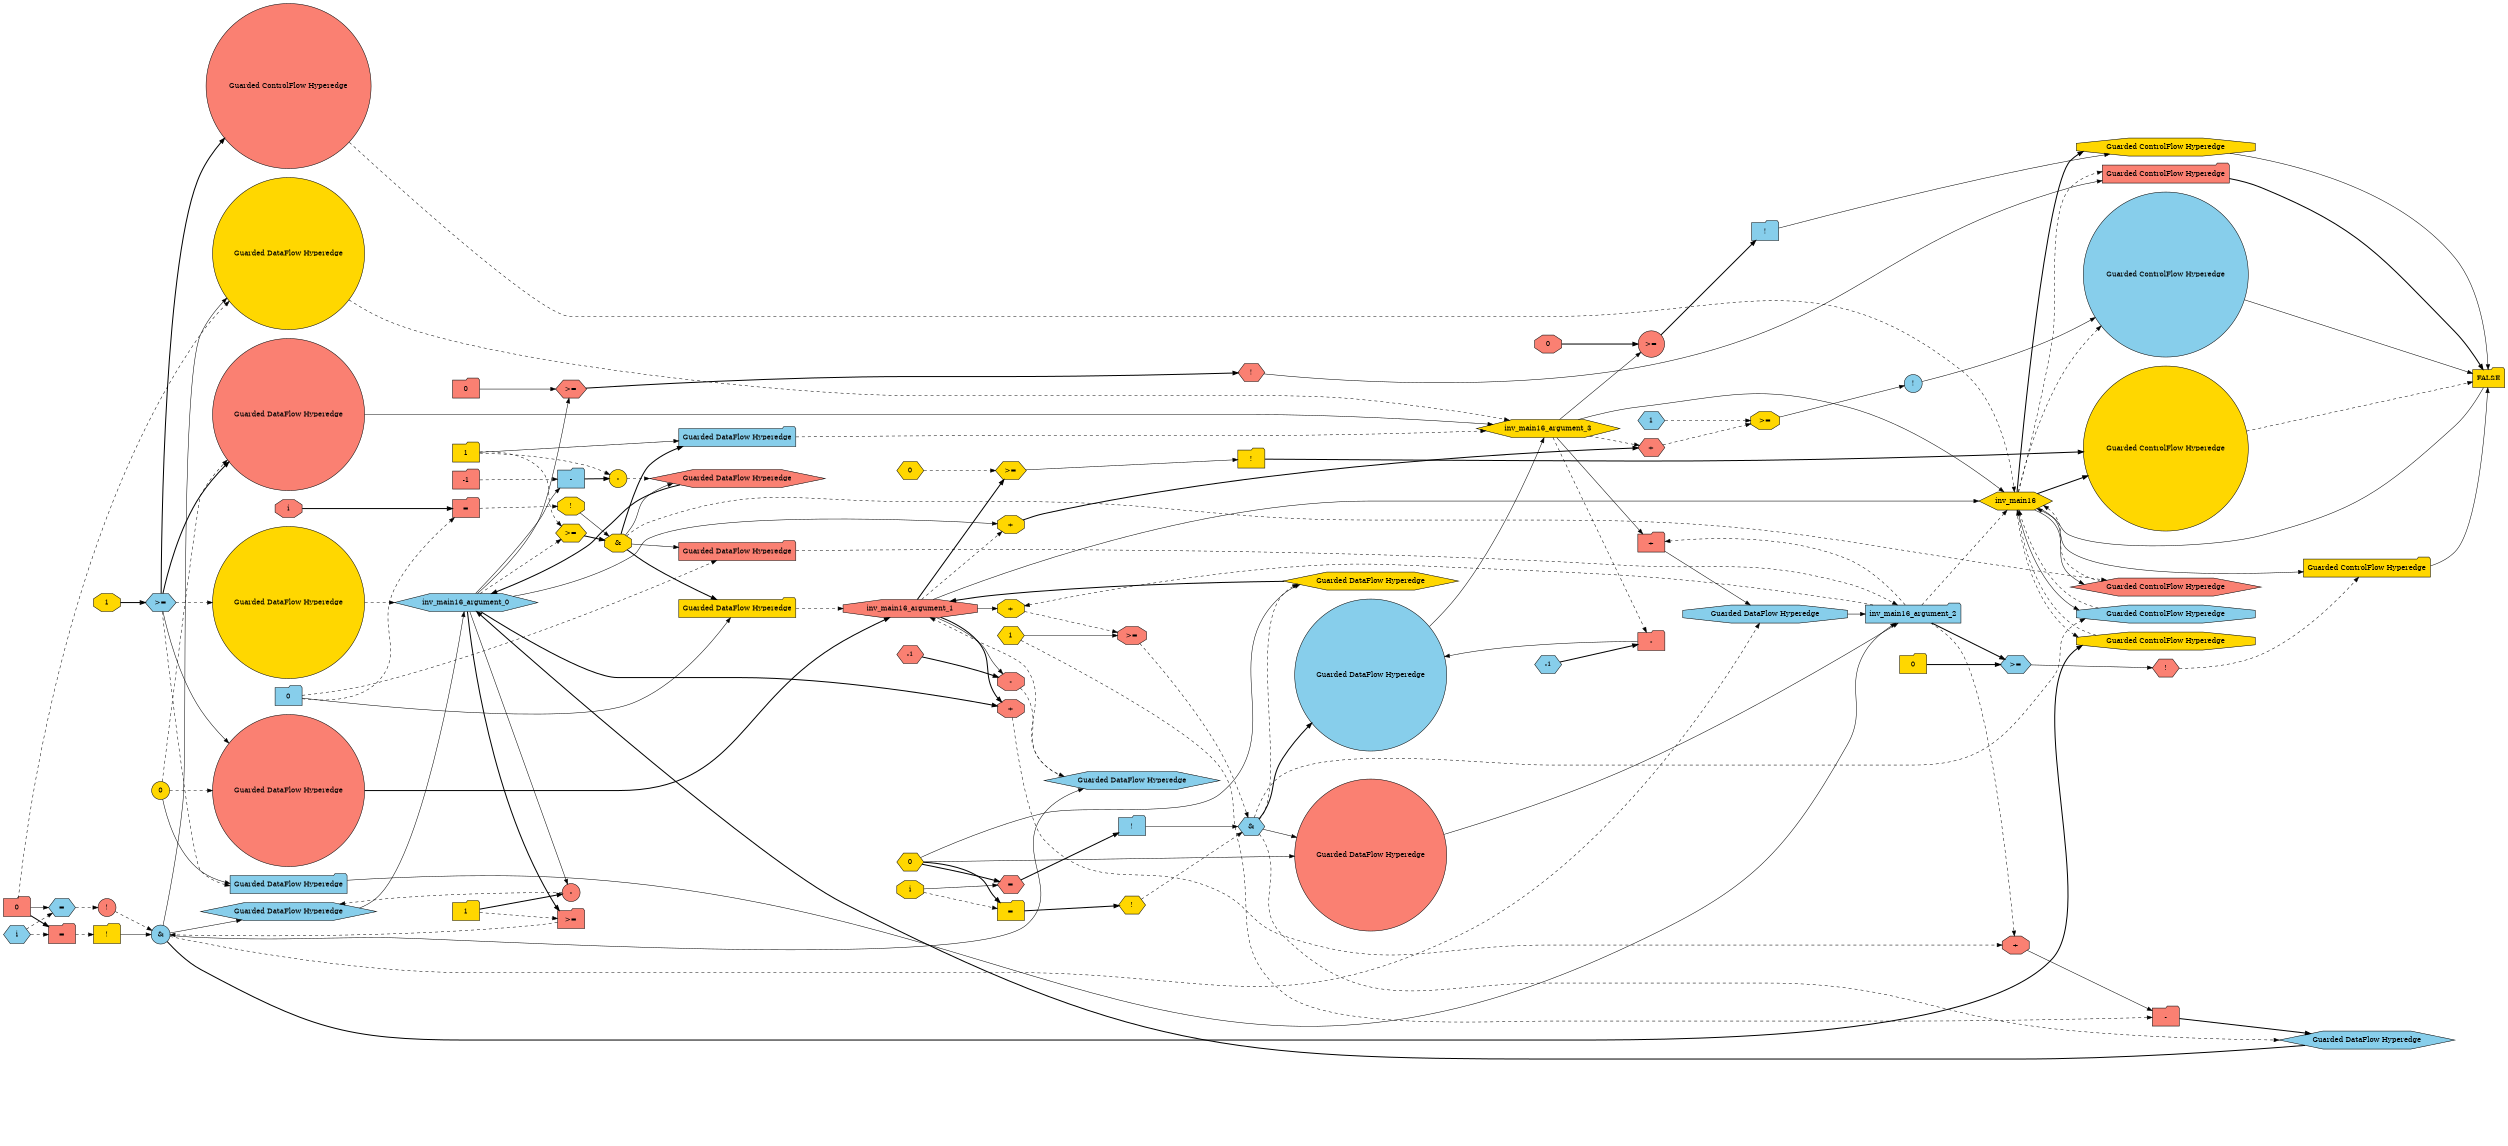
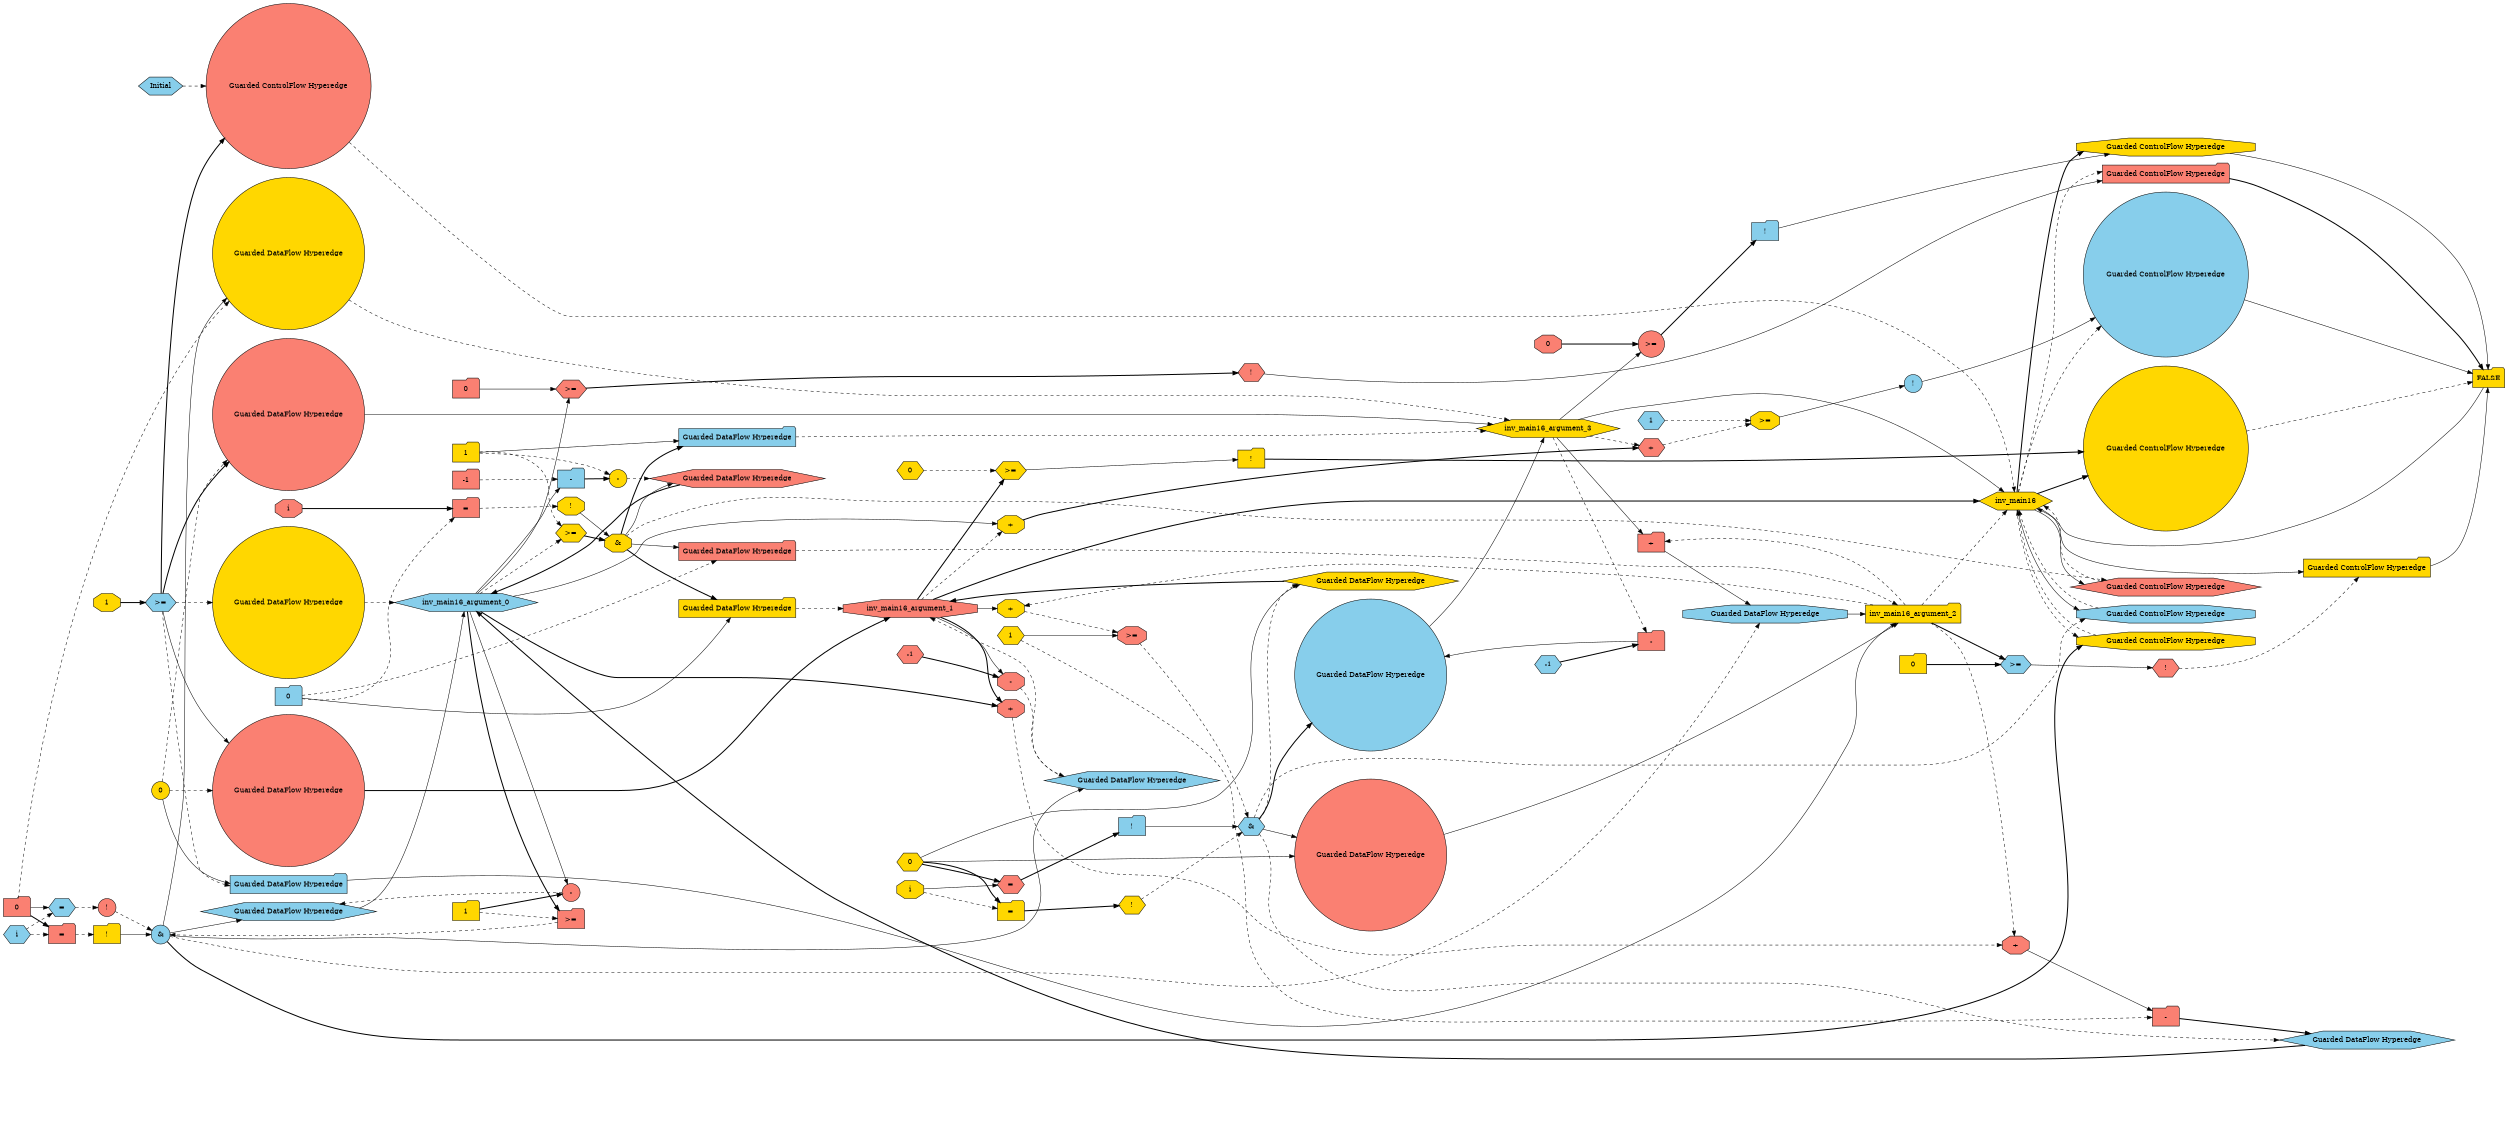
none -> (161, 86)
(1447, 501) -> (1447, 501)
(1913, 614) -> (1913, 614)
